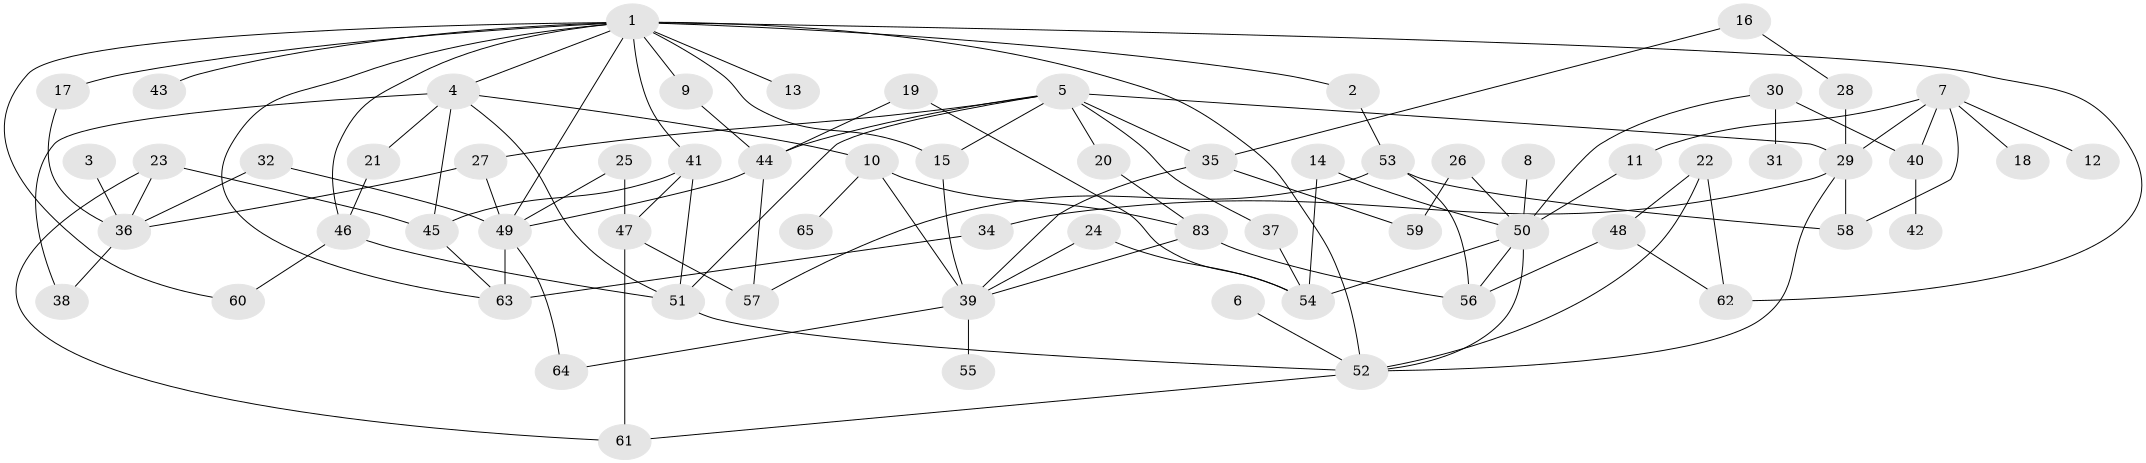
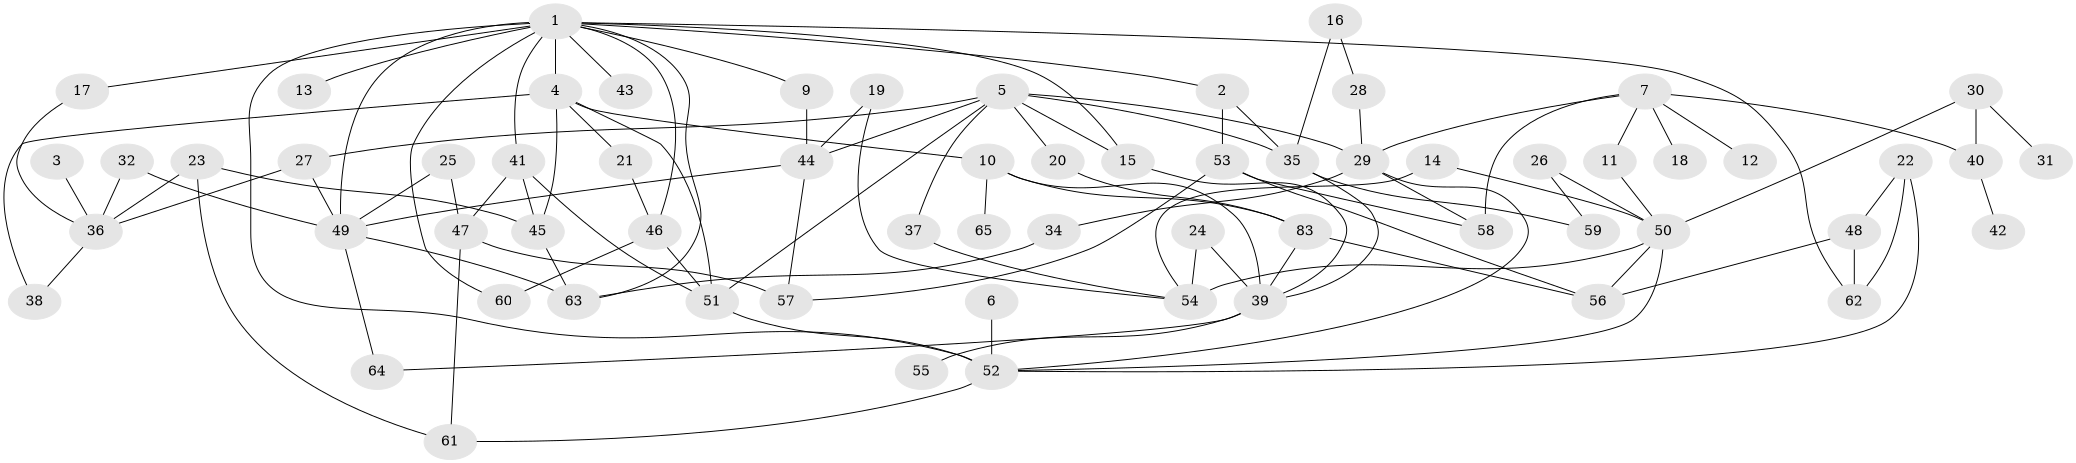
none -> (1266, 135)
(1528, 162) -> none
